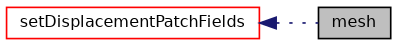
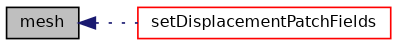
(297, 23) -> (117, 23)
